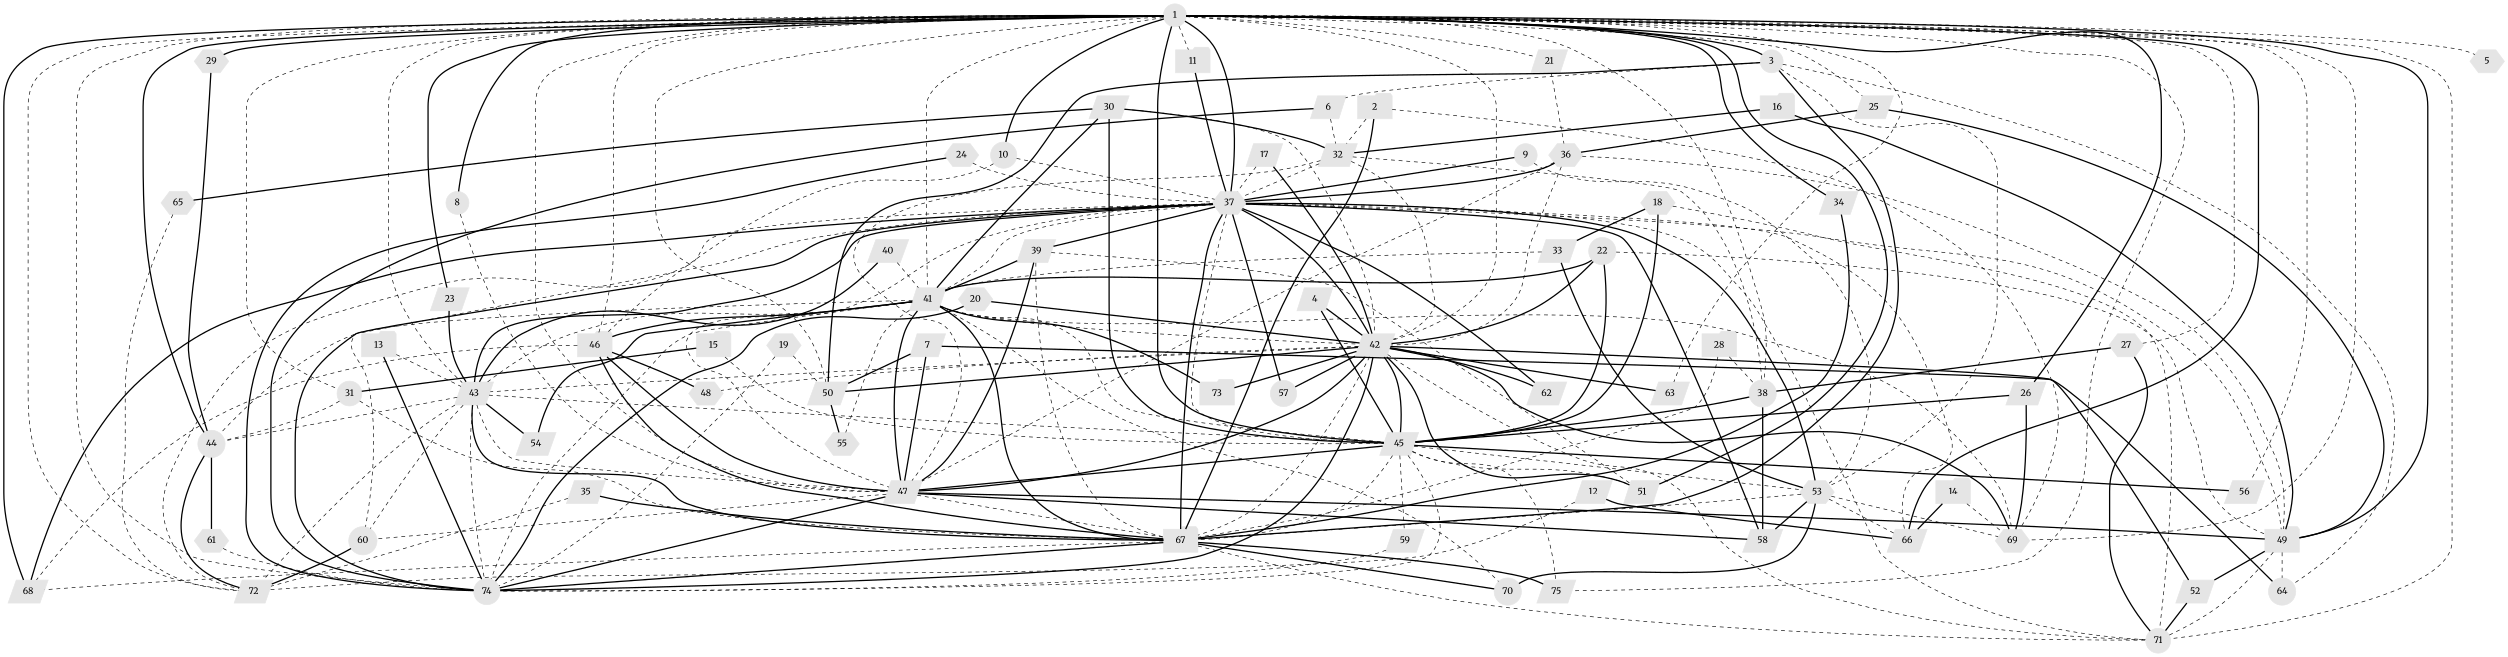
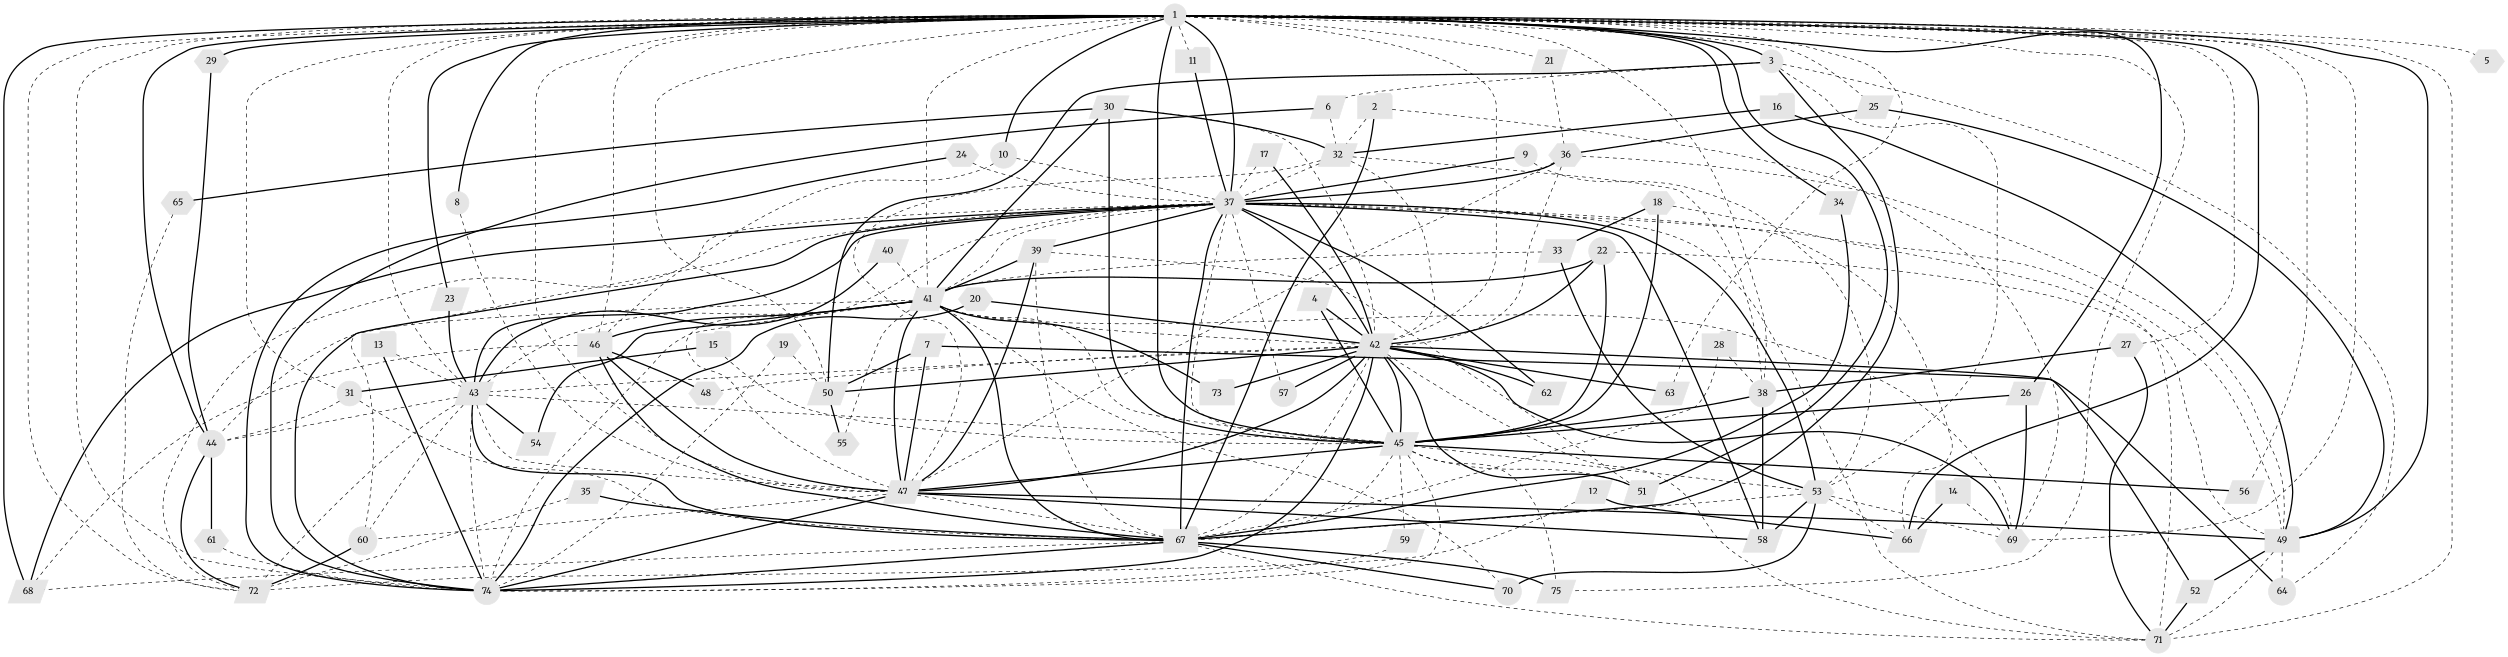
(1257, 297) -> (1257, 297)
